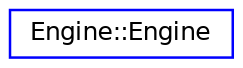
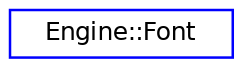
(121, 34) -> (121, 34)
